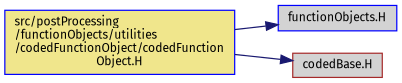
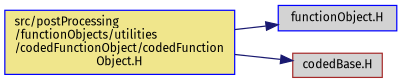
(338, 18) -> (338, 18)
